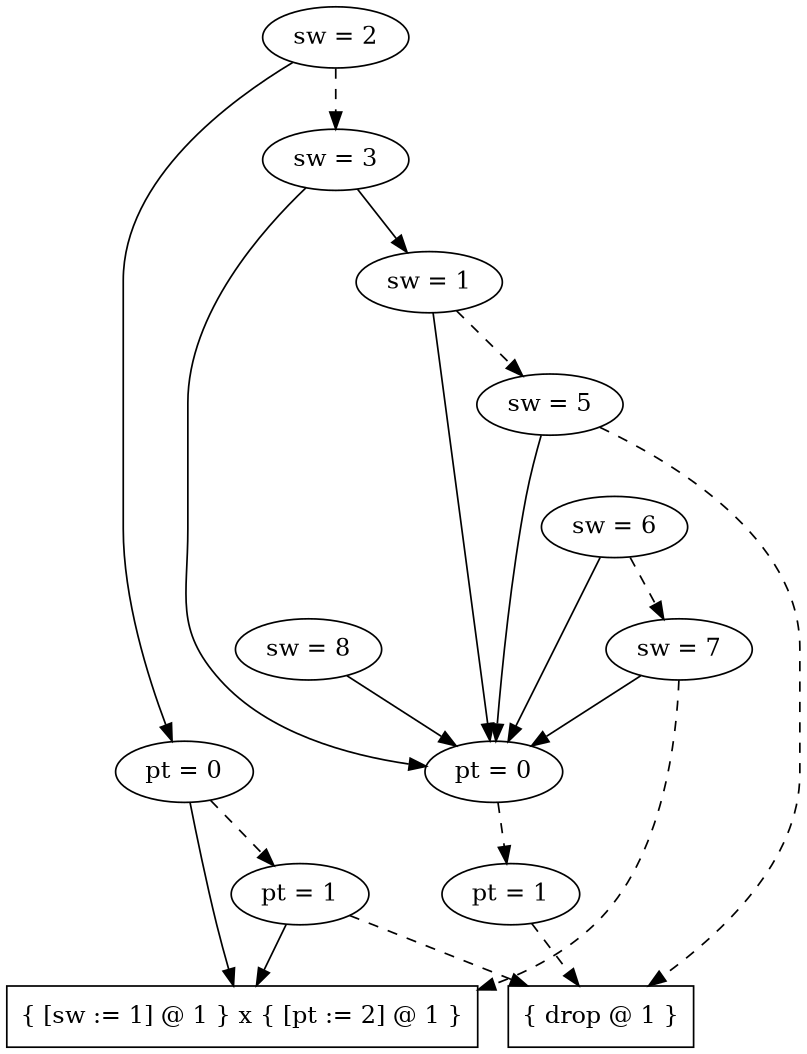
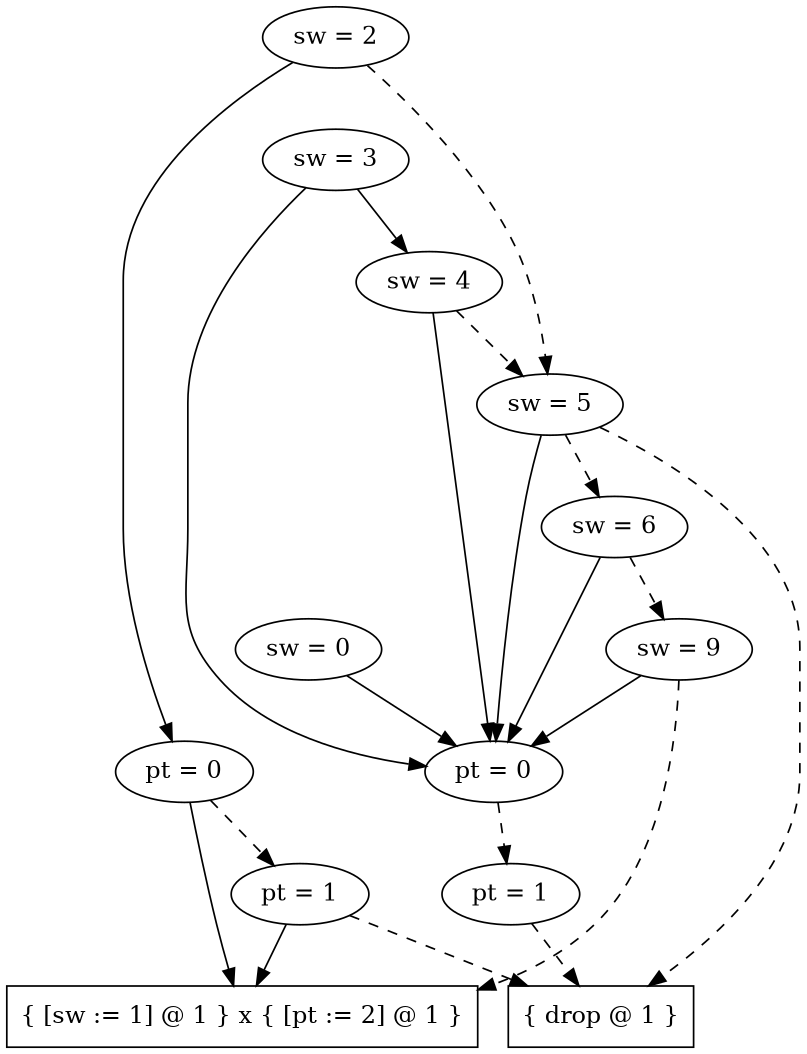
(336, 90) -> (485, 195)
(429, 282) -> (429, 282)
none -> (578, 458)
(309, 649) -> (309, 649)
(679, 649) -> (679, 649)
